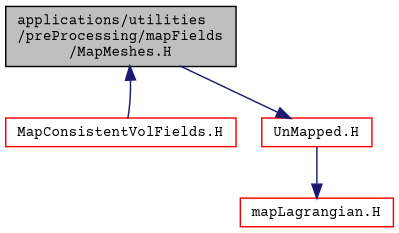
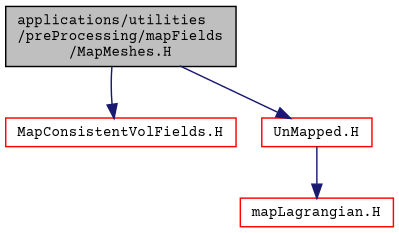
(130, 100) -> (111, 85)
